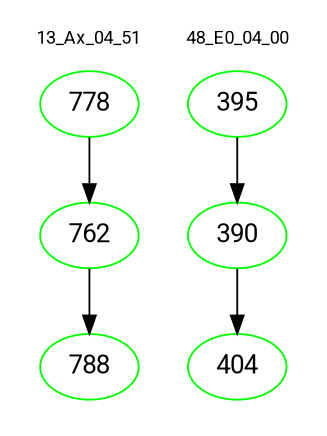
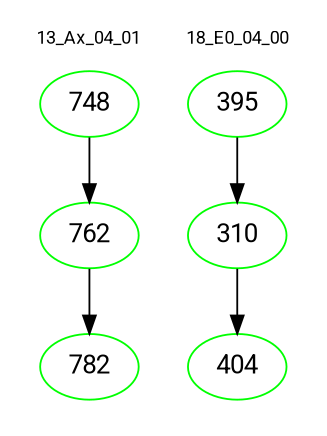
(89, 39) -> (89, 39)
(238, 39) -> (238, 39)
(89, 104) -> (89, 104)
(237, 235) -> (237, 235)
(89, 367) -> (89, 367)
